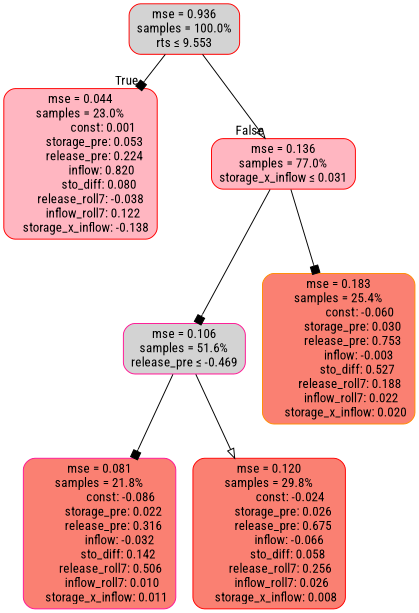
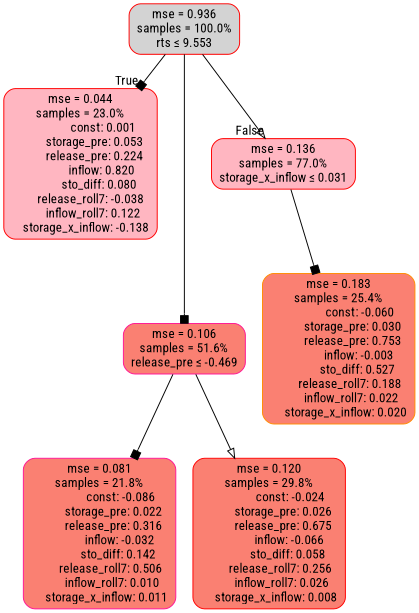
(236, 252) -> (184, 184)
(184, 349) -> (184, 349)
